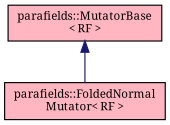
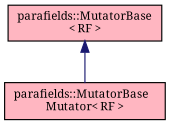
(85, 101) -> (85, 101)
